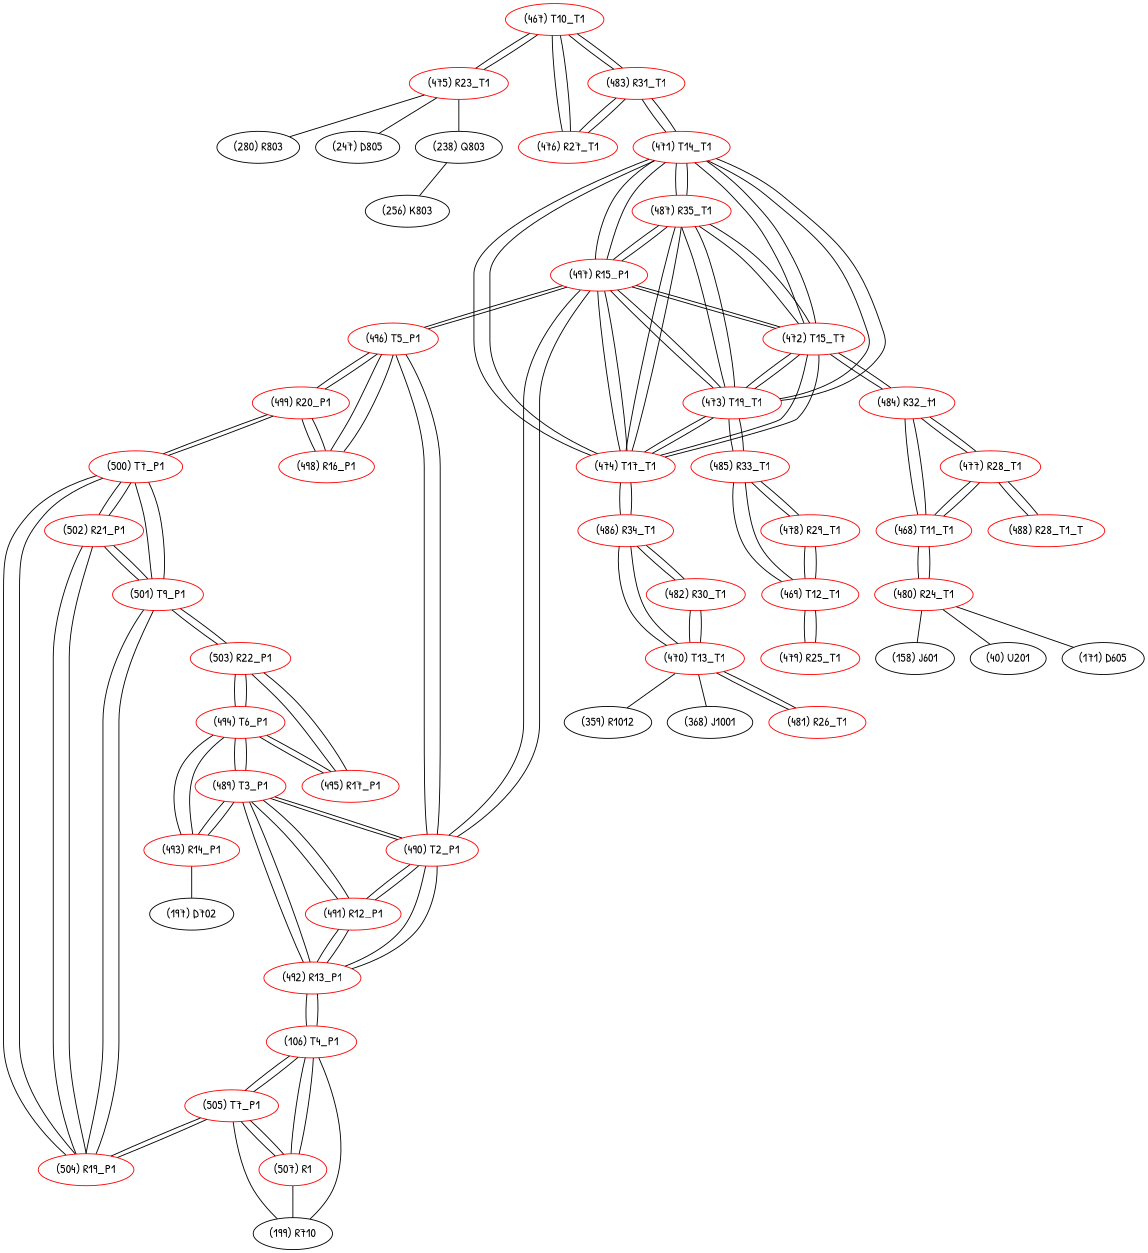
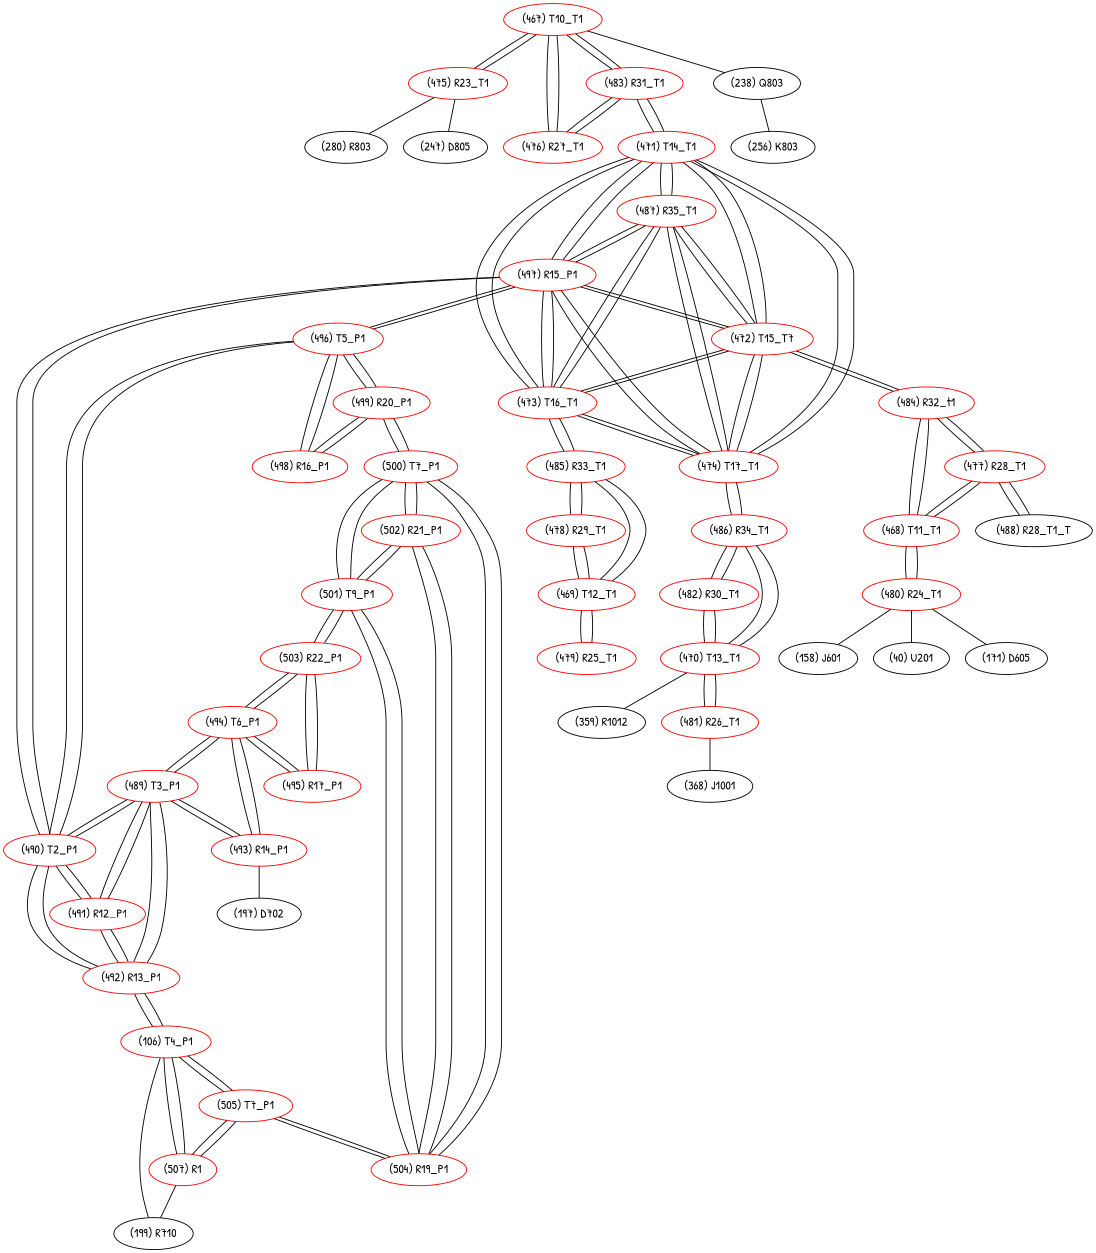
(459, 115) -> (656, 52)
(732, 403) -> (548, 403)
(1046, 531) -> (1034, 531)
(702, 691) -> (710, 754)
(246, 1175) -> none
